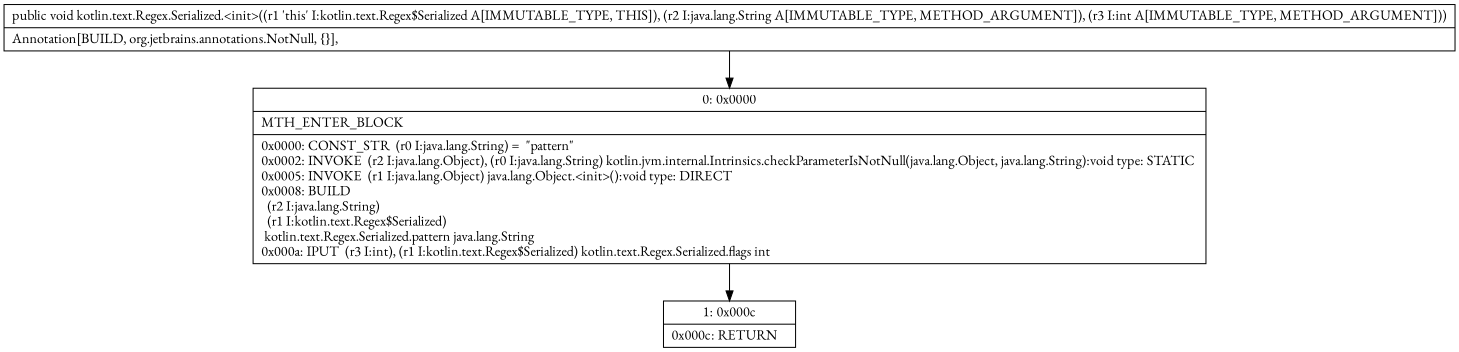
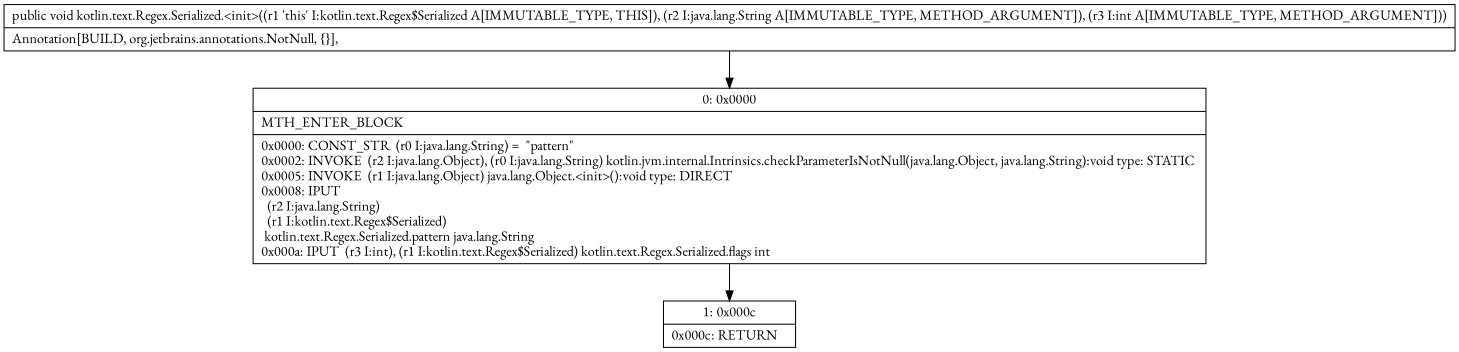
(309, 191) -> (304, 191)
